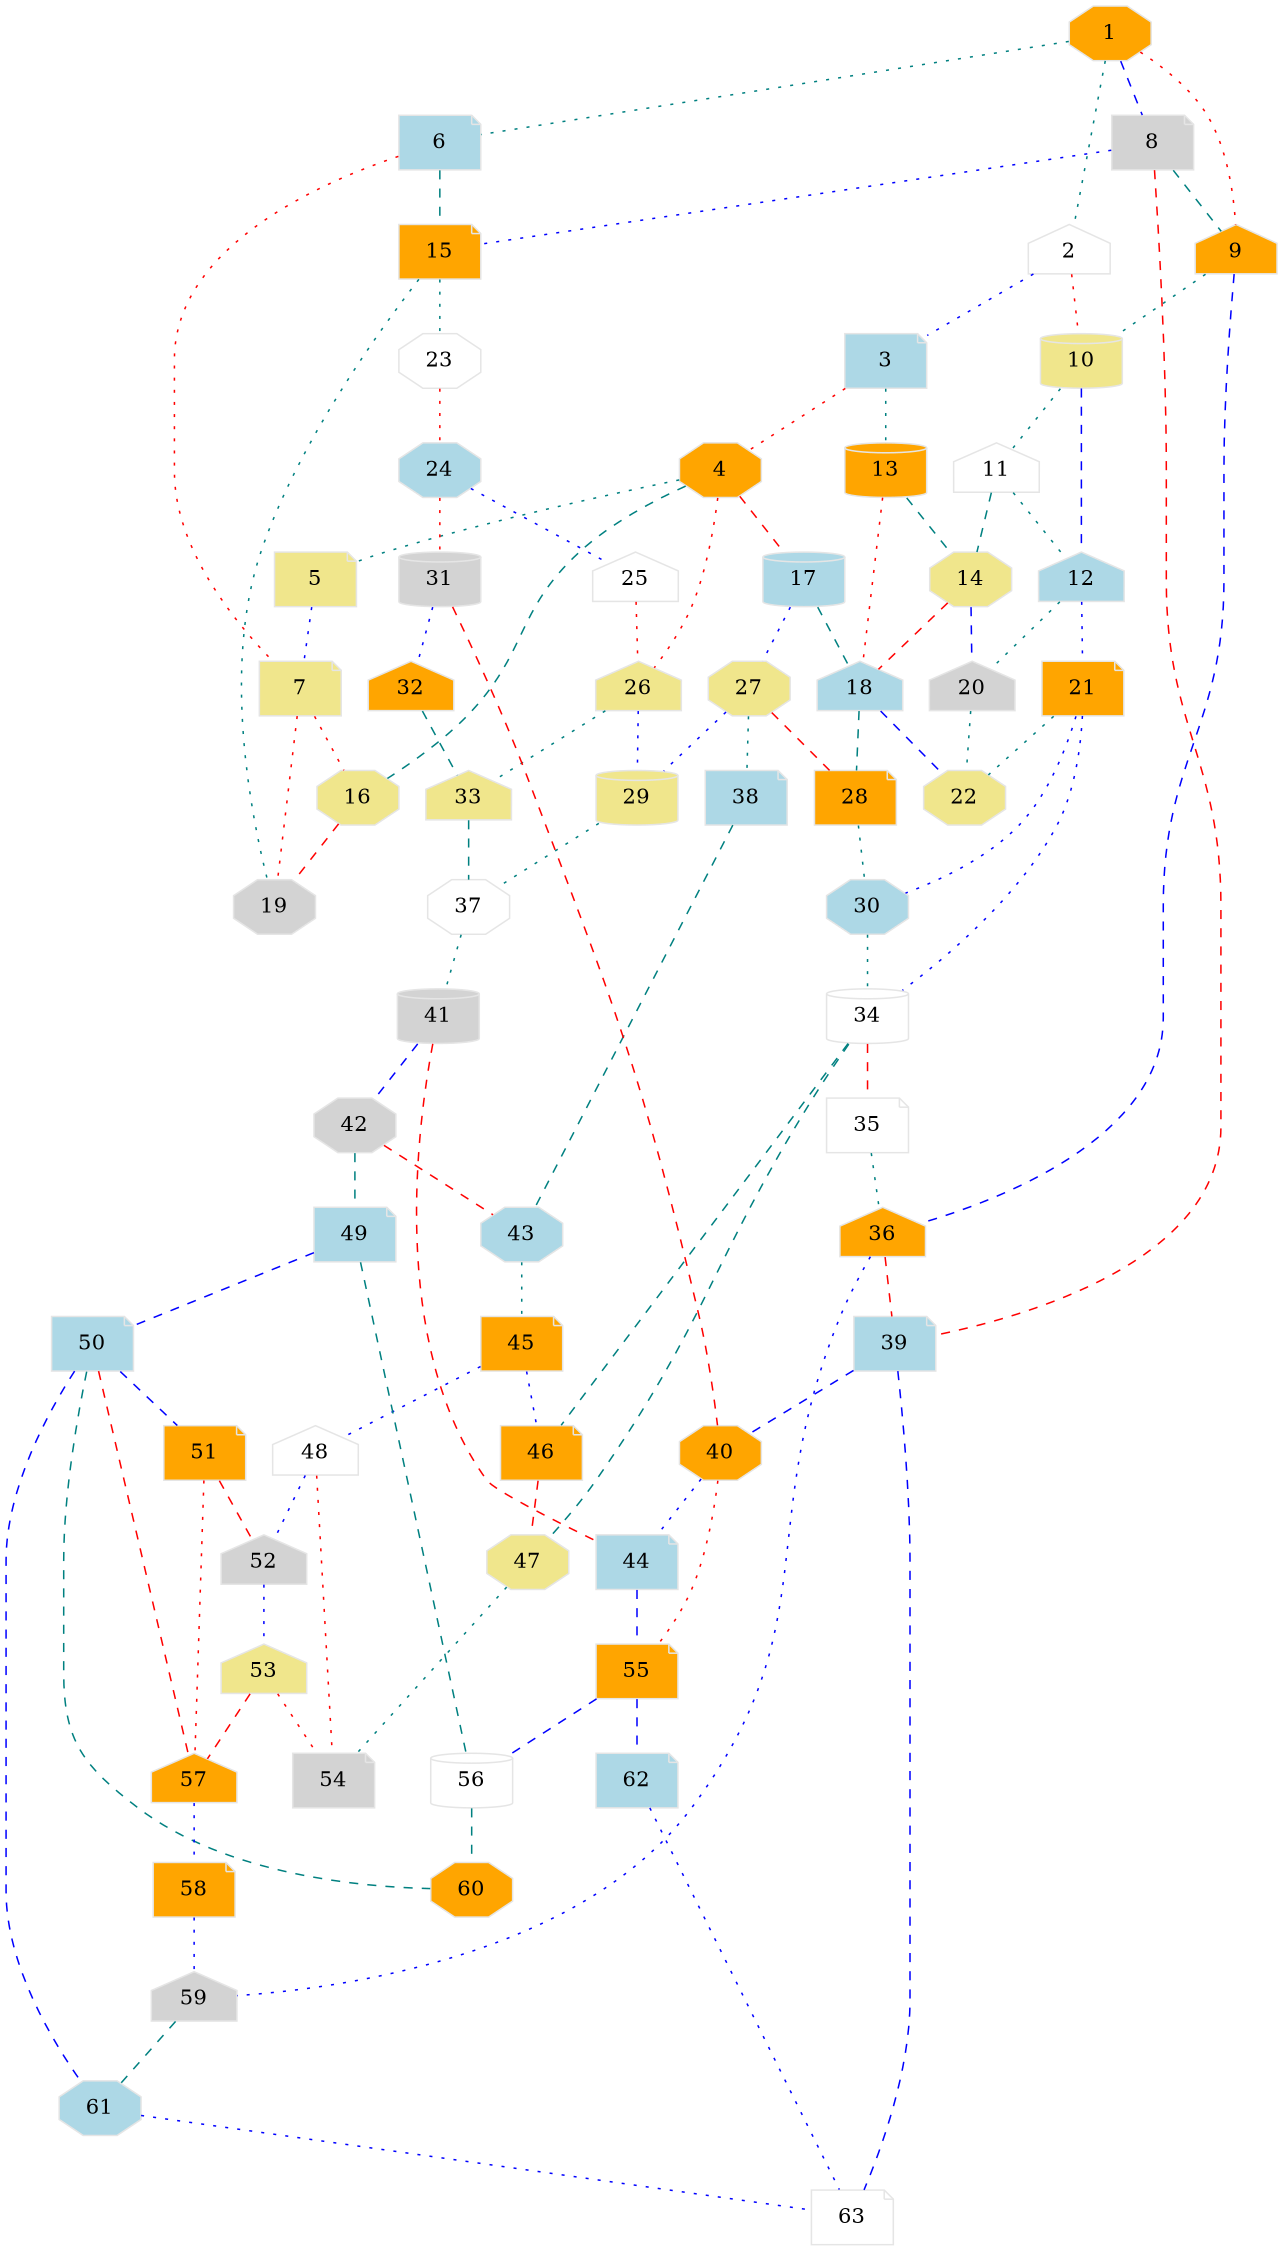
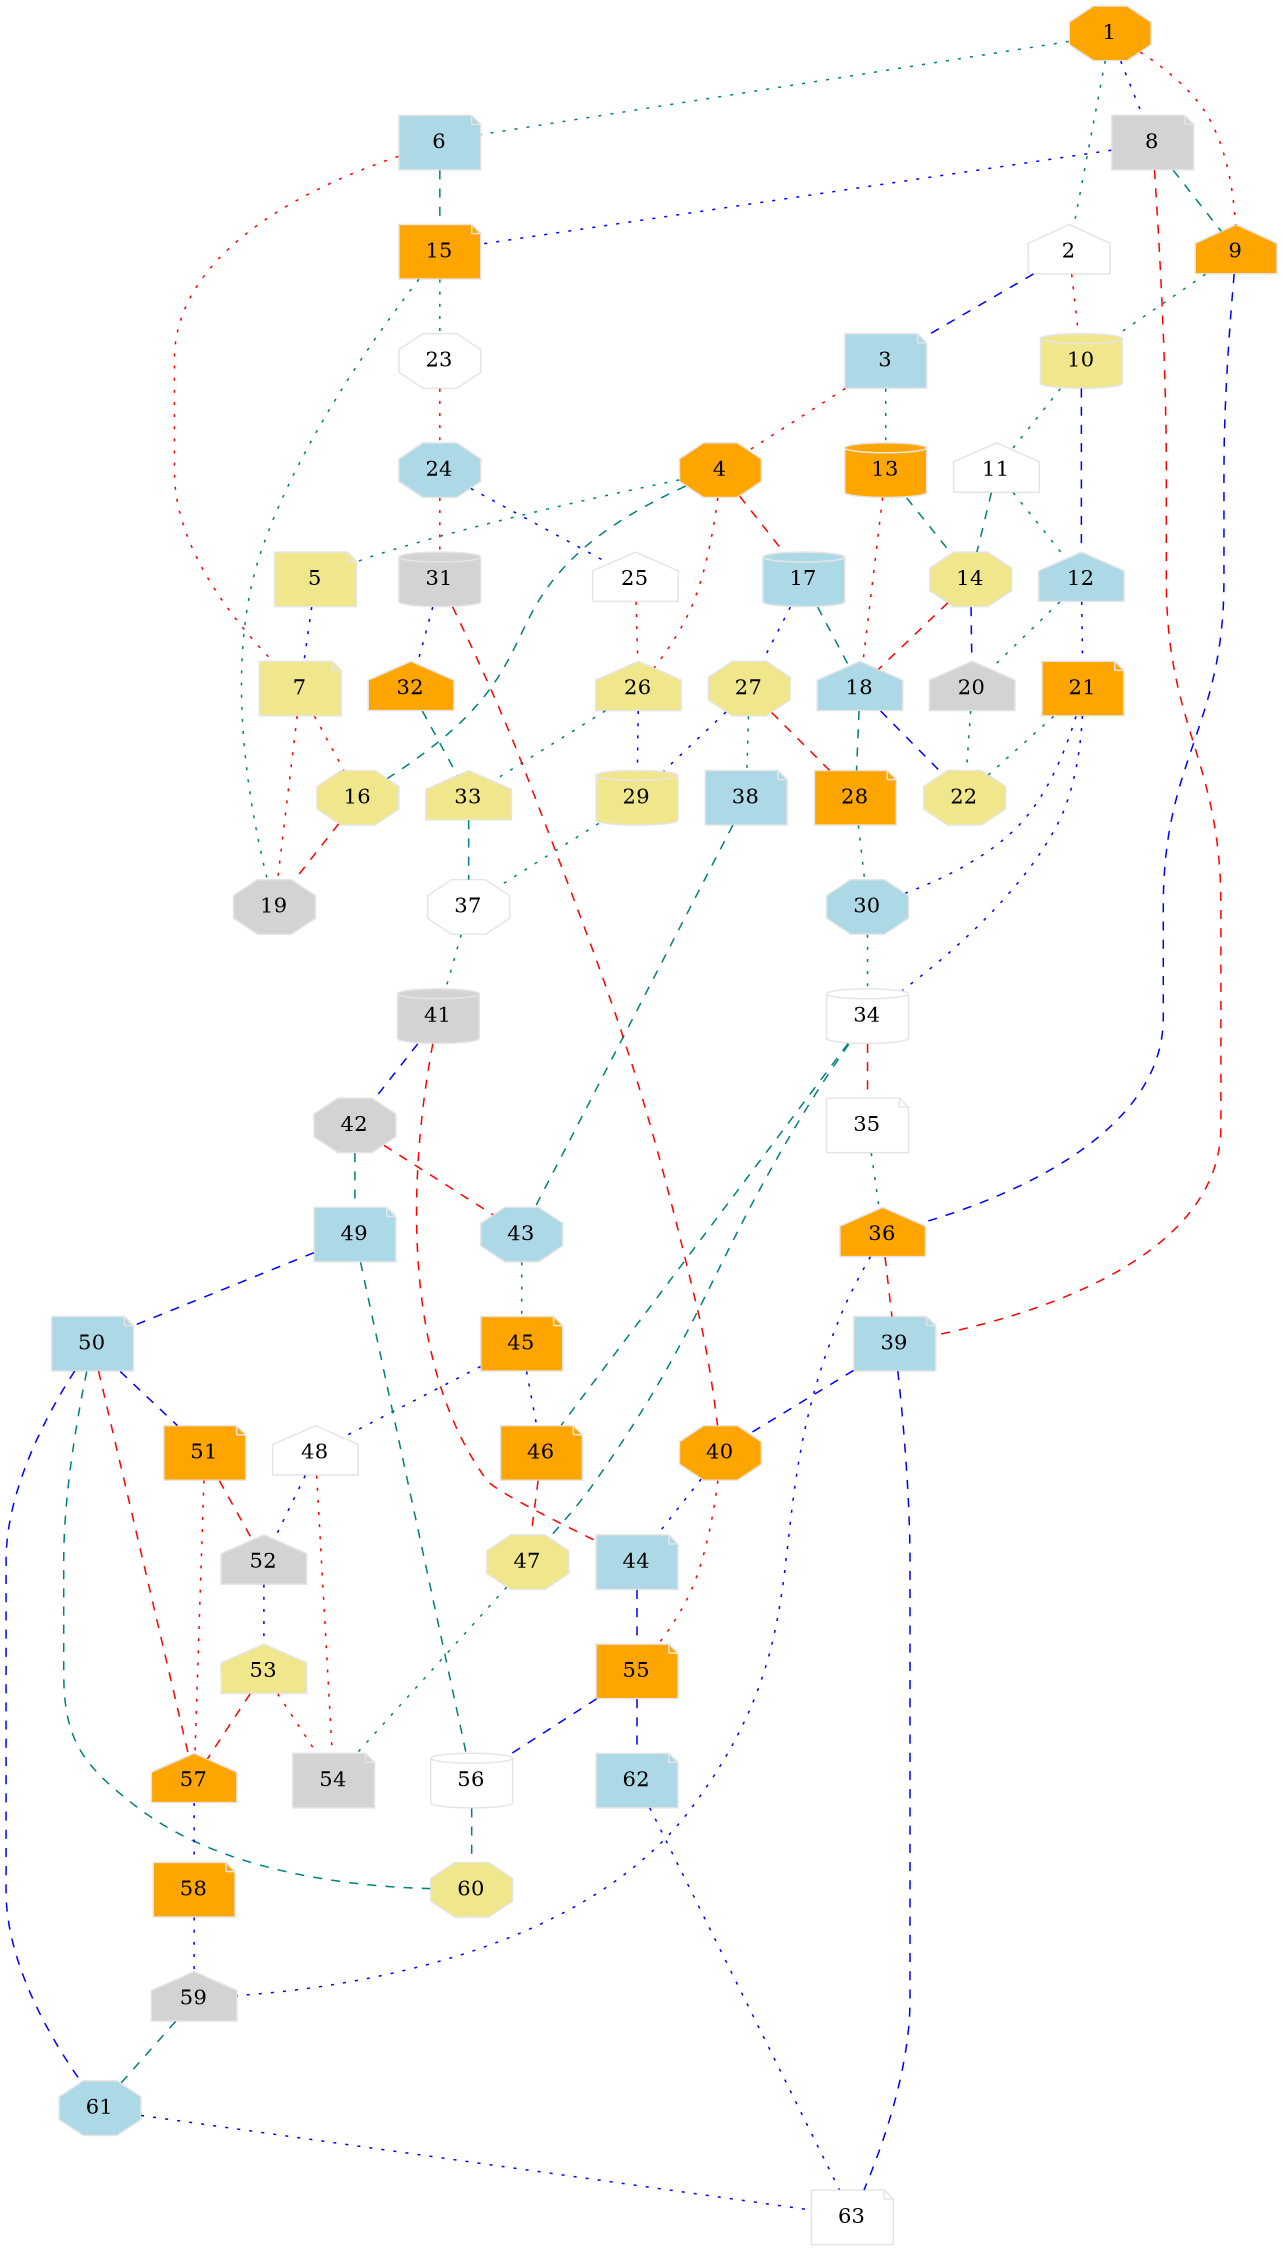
(1131, 88) -> (1131, 88)
(980, 305) -> (980, 305)
(472, 1890) -> (472, 1890)
